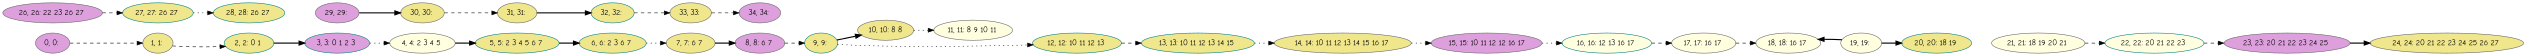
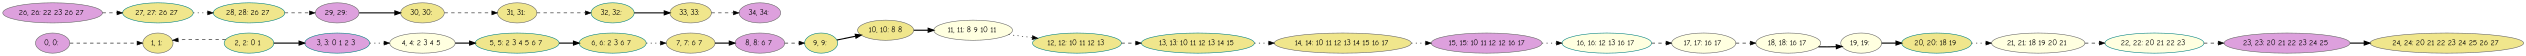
none -> (297, 13)
(561, 13) -> (561, 13)
(649, 13) -> (649, 13)
(921, 30) -> (921, 30)
(1833, 39) -> (1827, 47)
none -> (1979, 43)
(196, 47) -> (202, 39)
(932, 47) -> (1020, 36)
